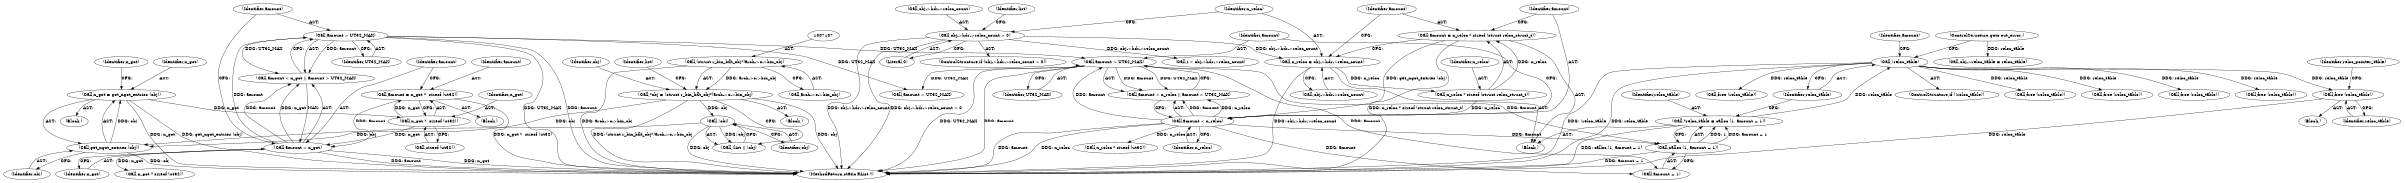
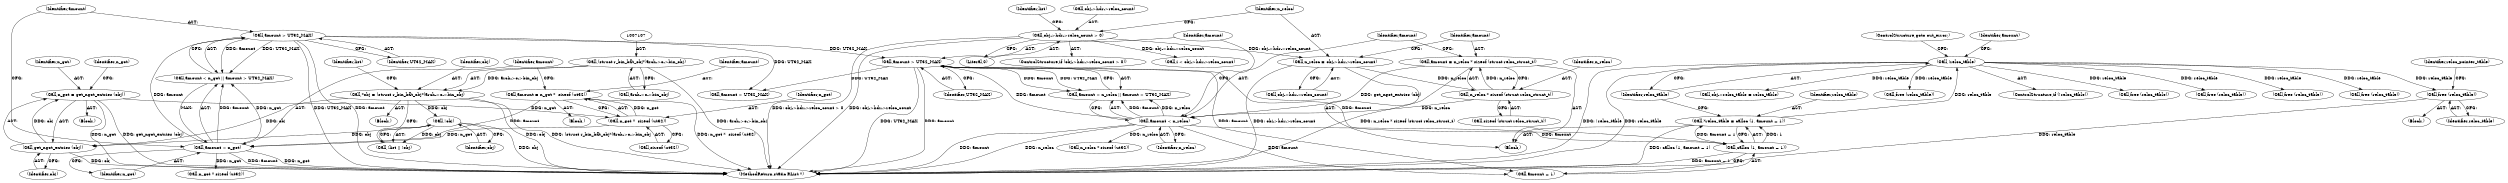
(1380, 45) -> (1517, 74)
(1987, 47) -> (1851, 76)
none -> (1509, 121)
